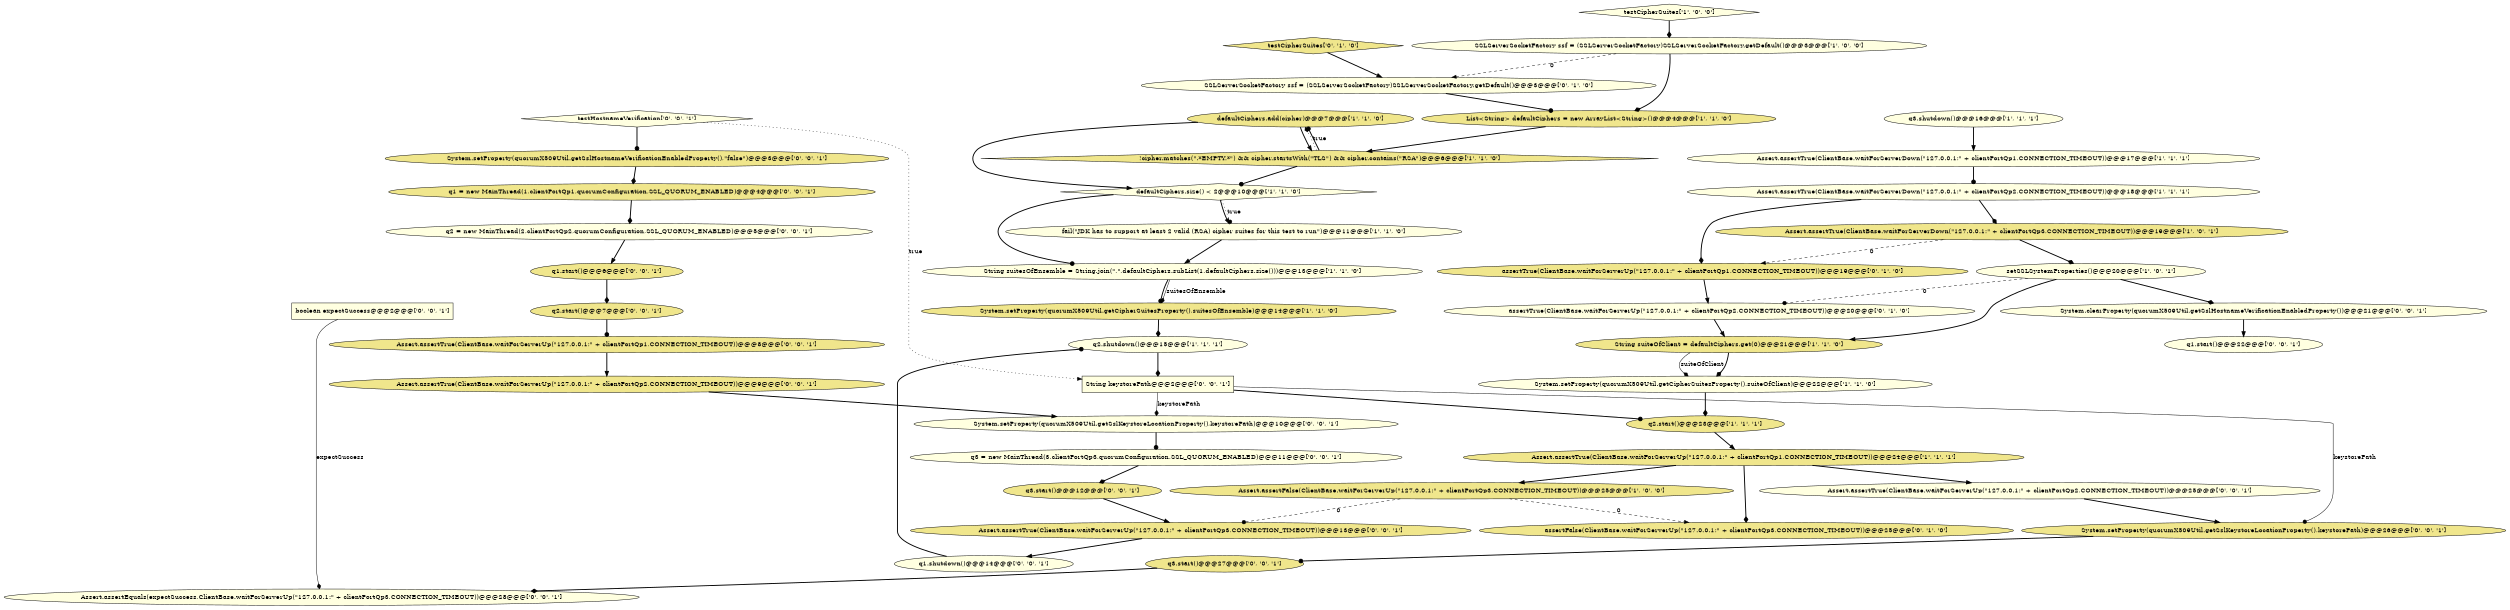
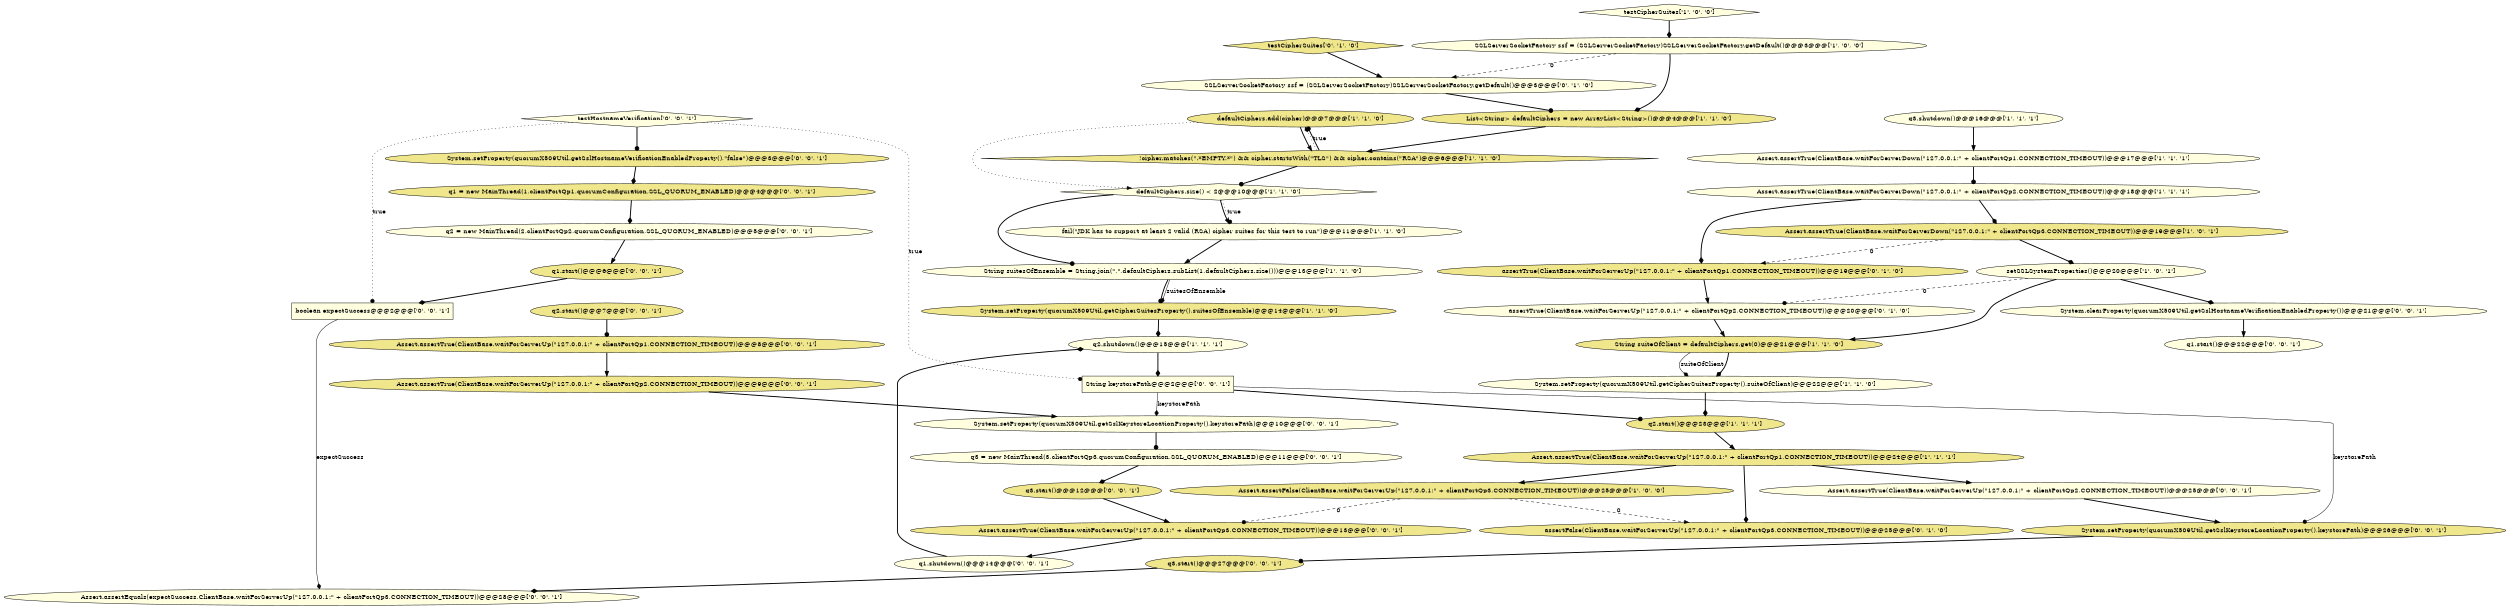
(1001, 141) -> (1001, 141)
none -> (400, 143)
(909, 234) -> (909, 234)
(607, 289) -> (496, 290)
(897, 392) -> (897, 392)
